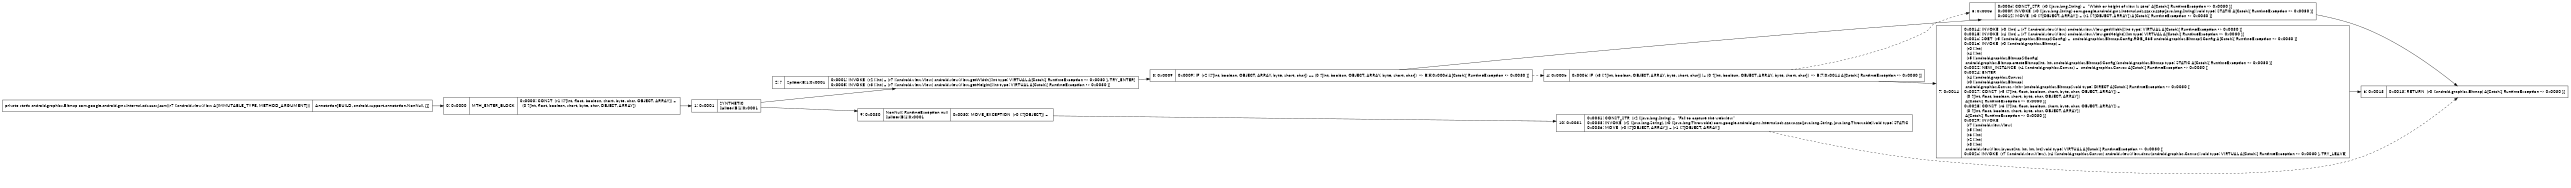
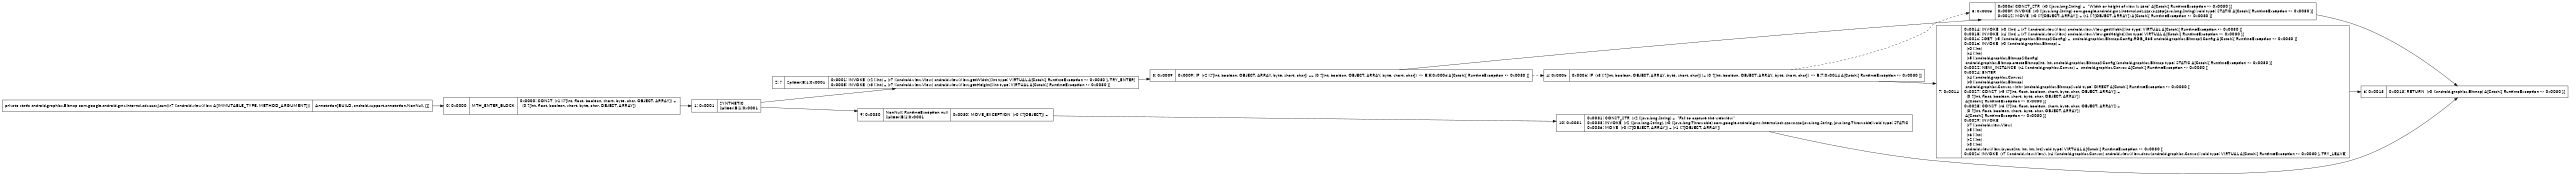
(2120, 172) -> (2120, 172)
